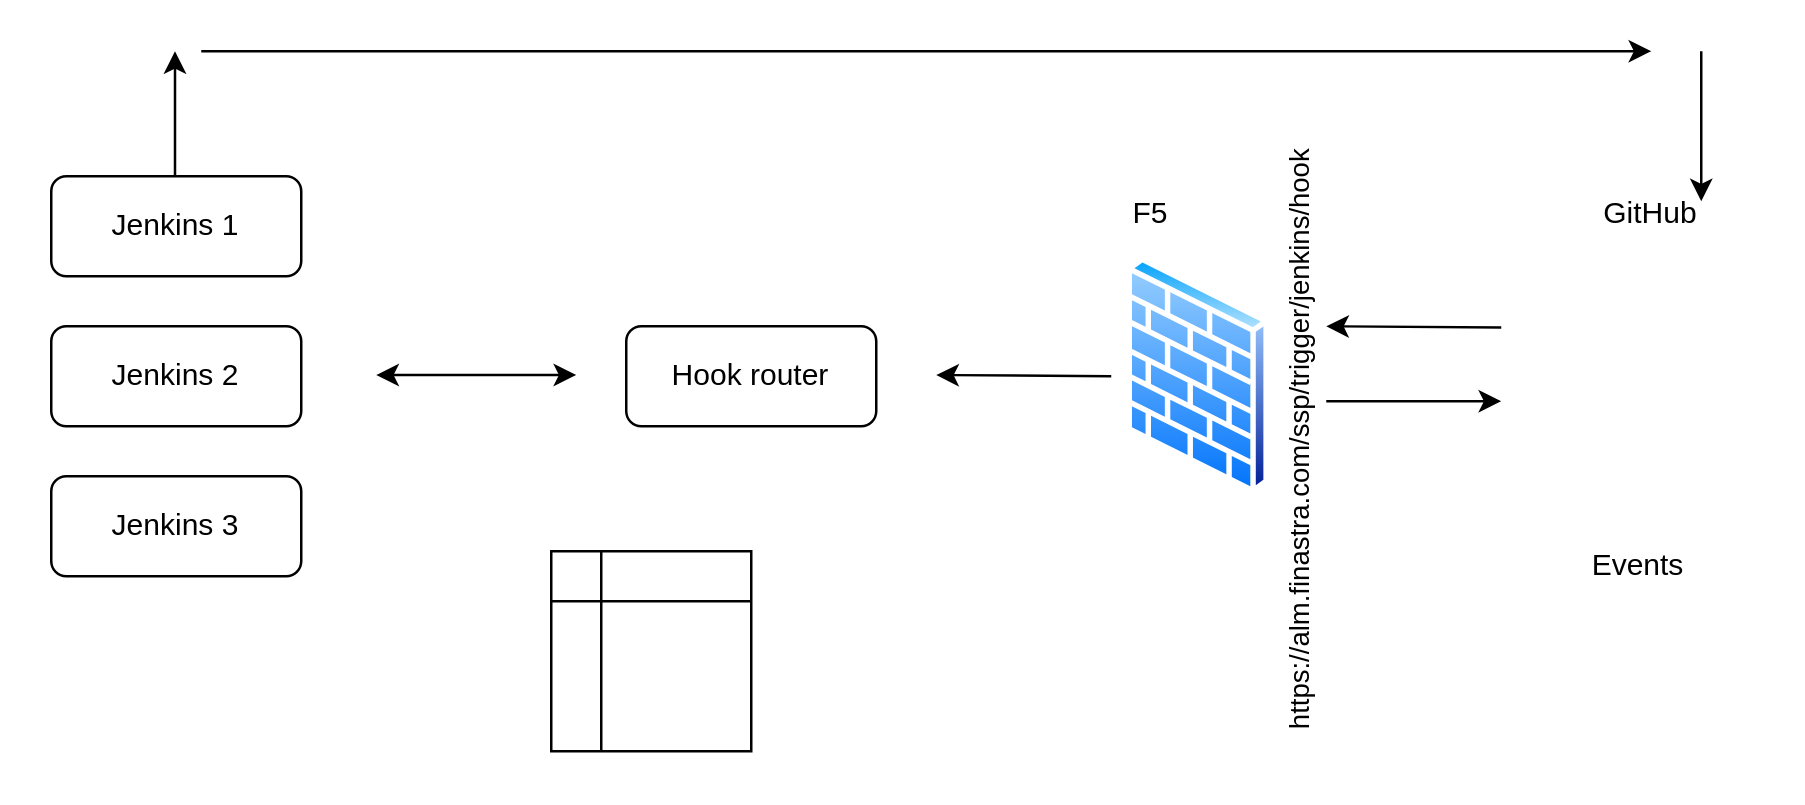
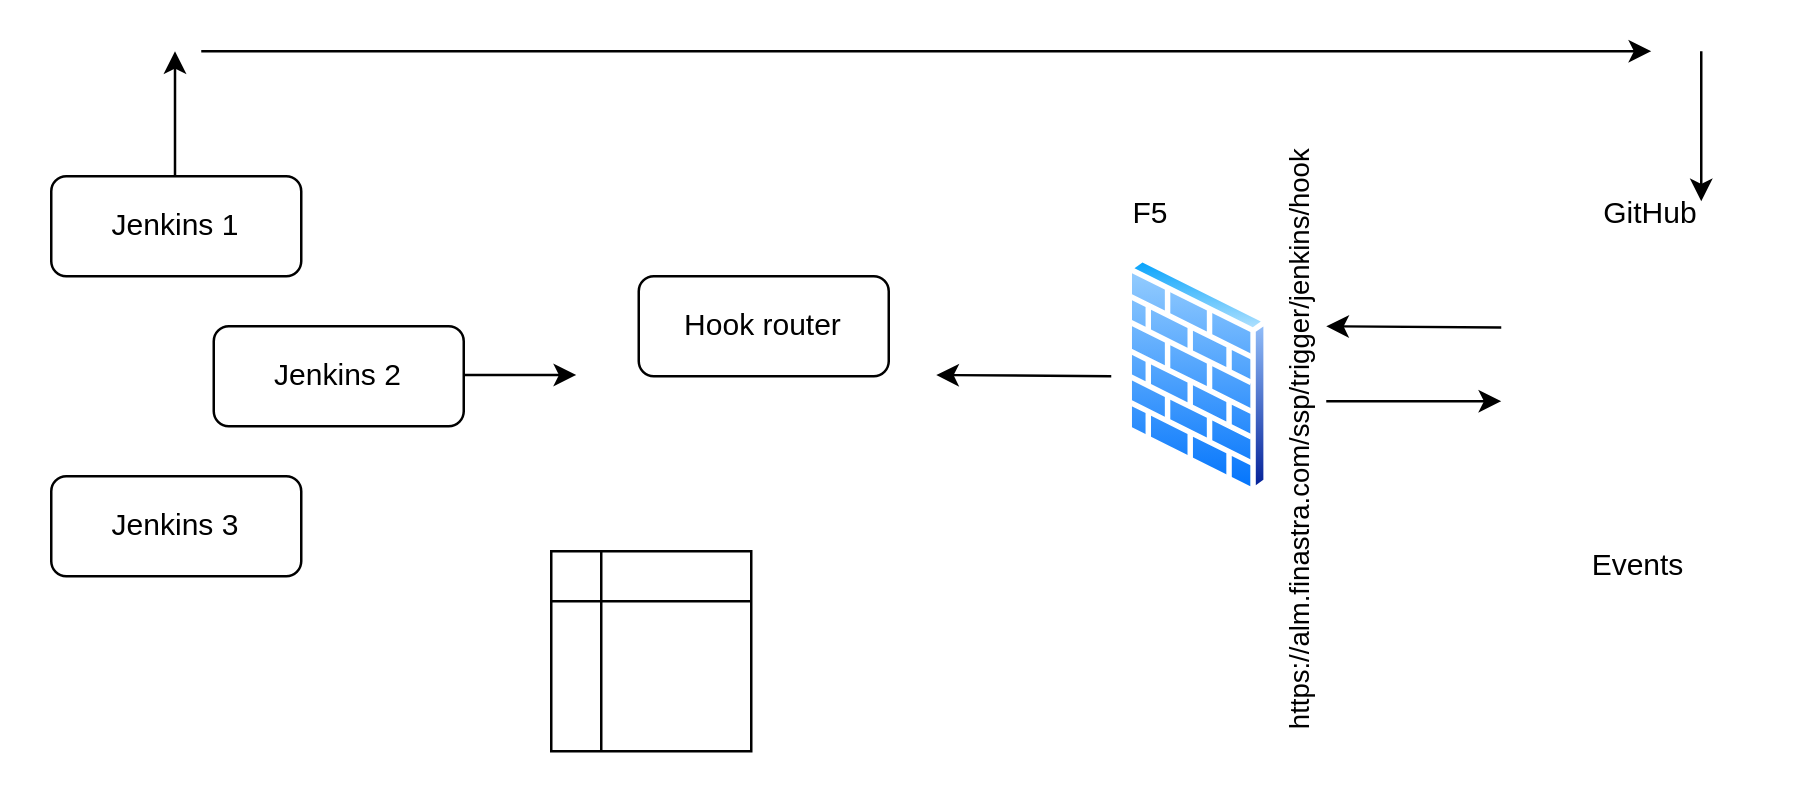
(176, 376) -> (339, 376)
(751, 376) -> (764, 326)
